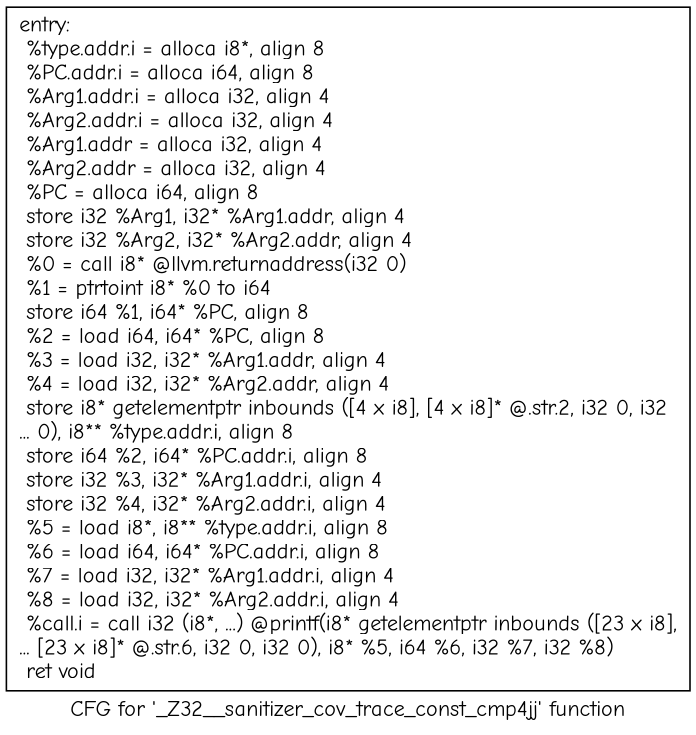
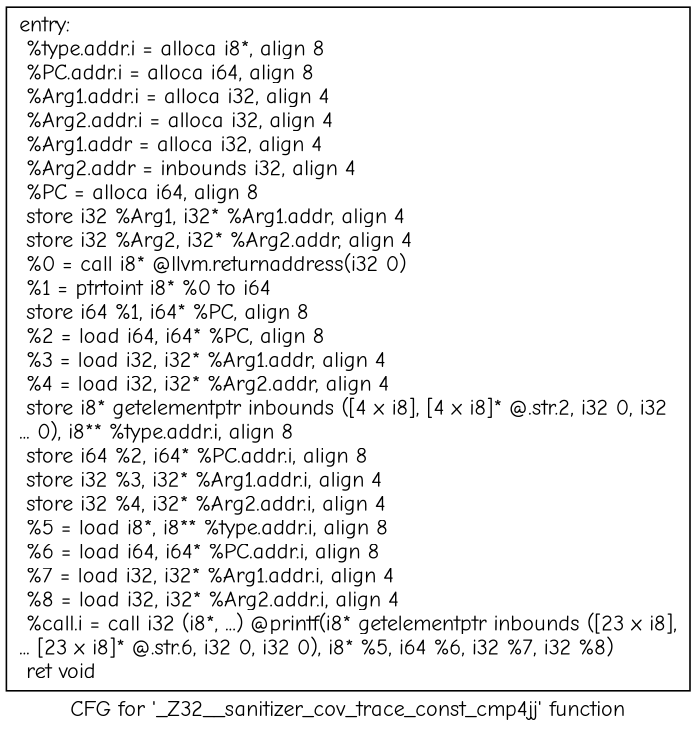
(173, 169) -> (188, 169)
